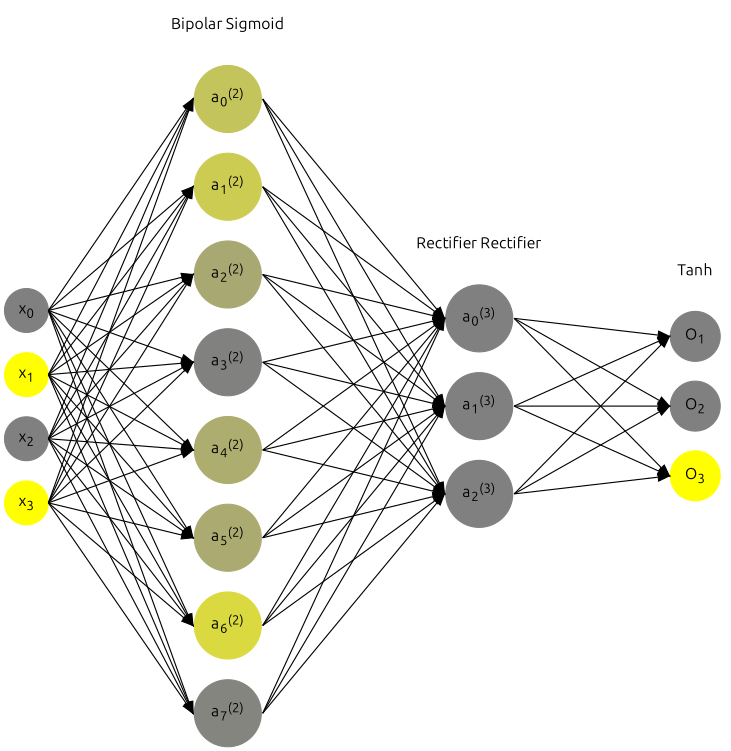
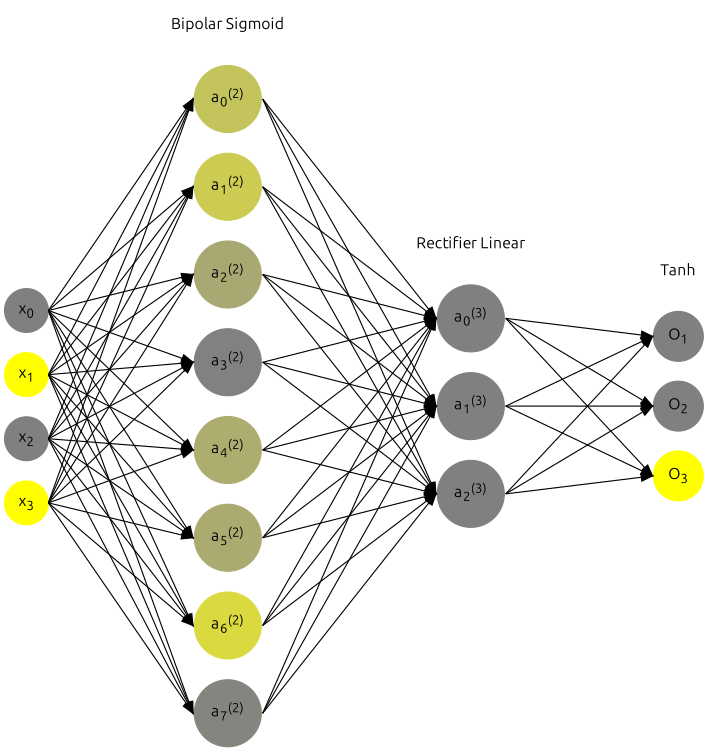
(479, 244) -> (471, 244)
